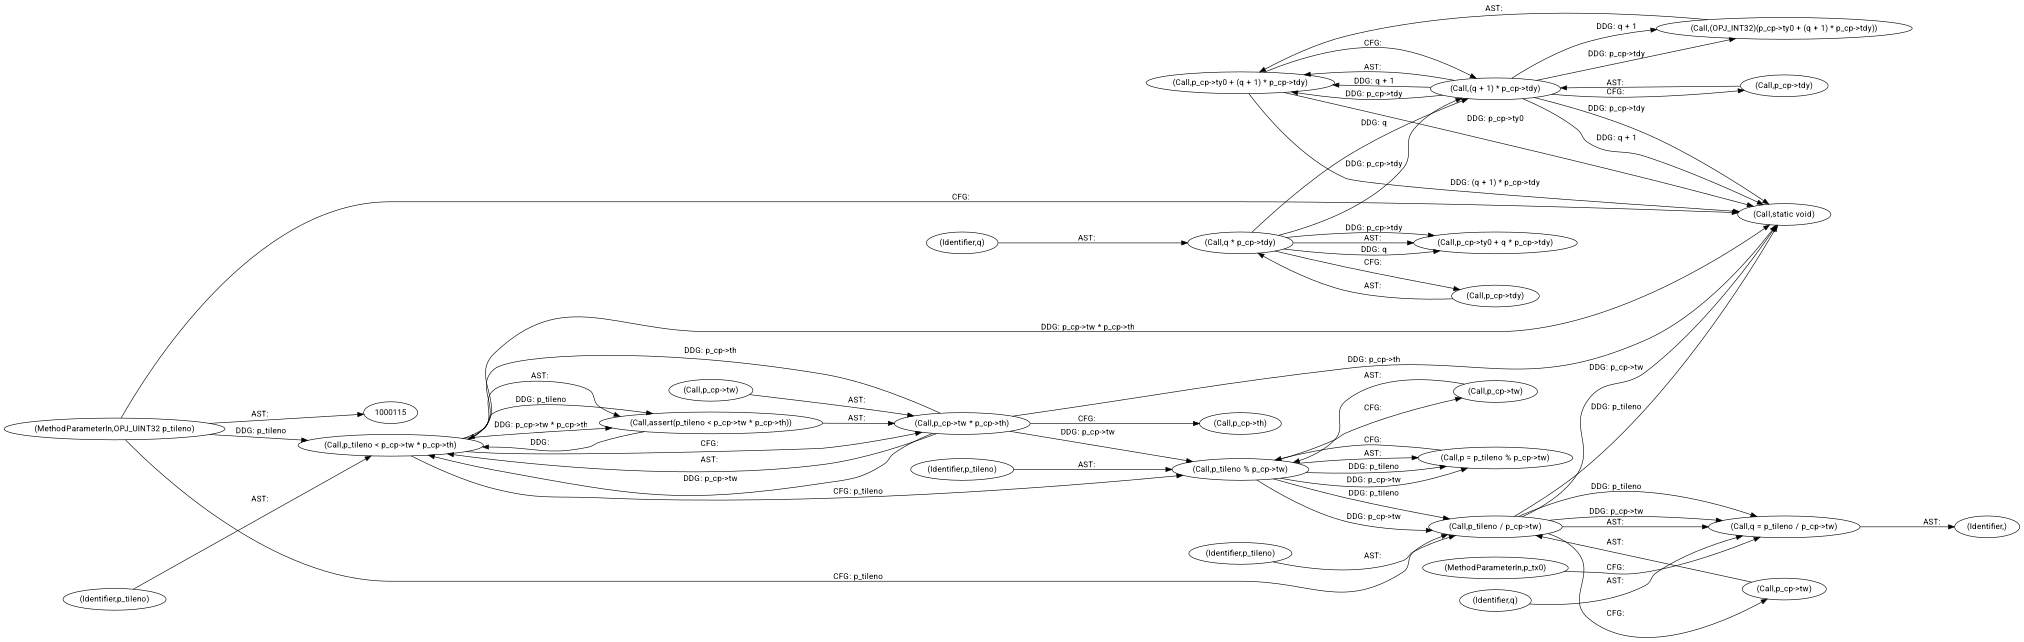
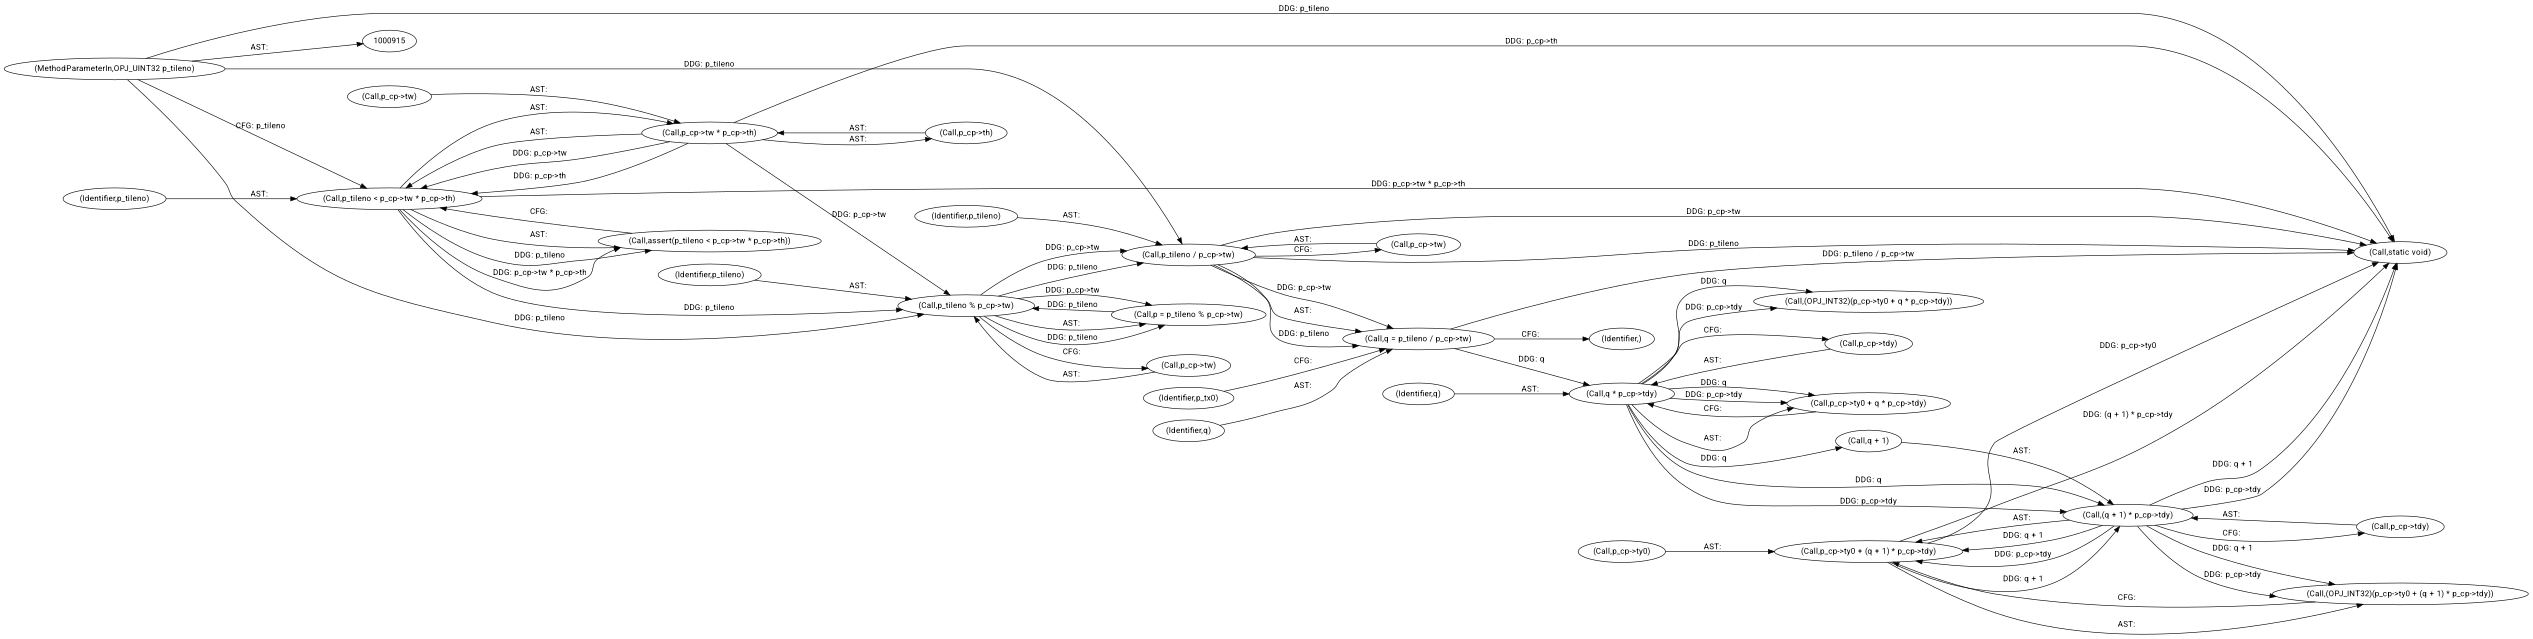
(1495, 9) -> (2128, 598)
(1374, 43) -> (2023, 579)
(962, 197) -> (1304, 9)
none -> (1895, 261)
none -> (1869, 301)
none -> (480, 320)
none -> (1519, 366)
(391, 413) -> (389, 41)
none -> (1734, 417)
(1088, 419) -> (860, 139)
(855, 423) -> (855, 133)
(261, 431) -> (261, 126)
(1374, 440) -> (1073, 305)
none -> (1869, 441)
(541, 443) -> (540, 212)
(711, 444) -> (540, 108)
(858, 491) -> (710, 308)
(1933, 522) -> (1532, 334)
none -> (1622, 552)
(1495, 568) -> (1189, 398)
(858, 577) -> (710, 64)
none -> (2117, 633)
